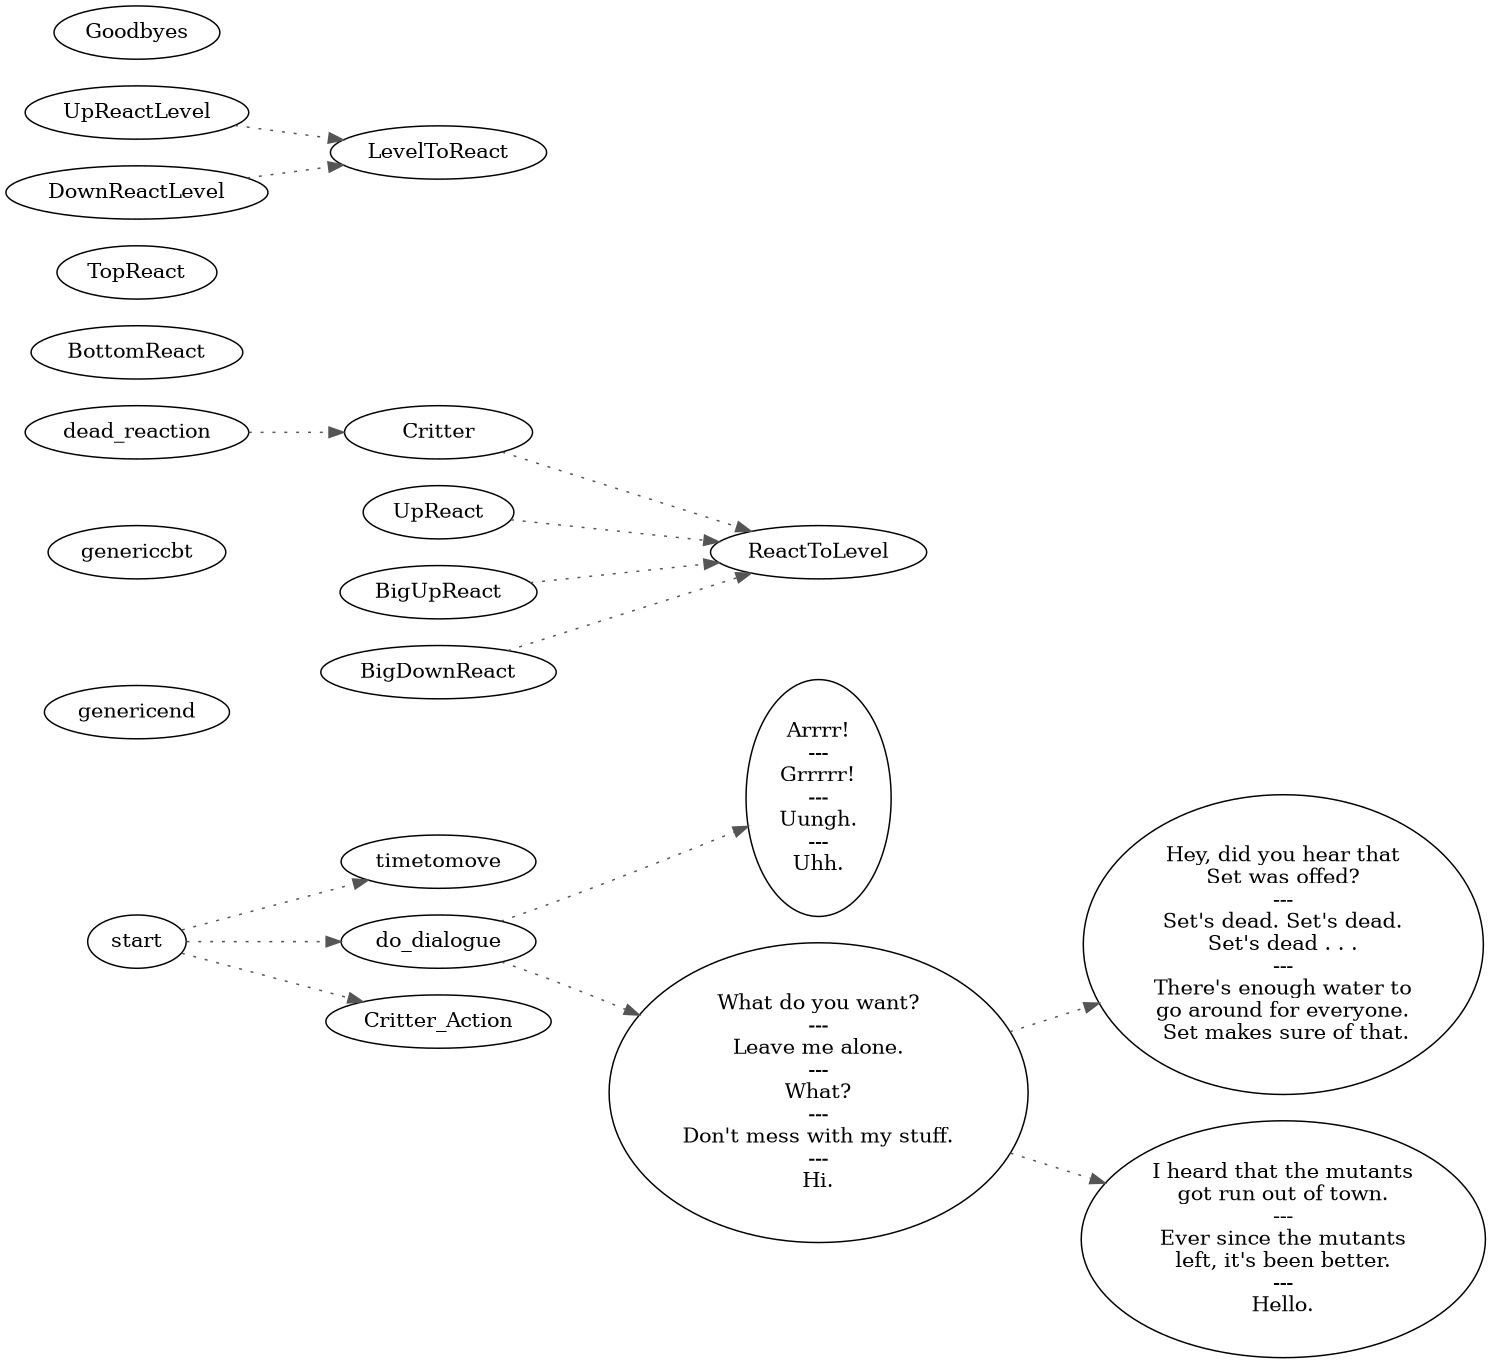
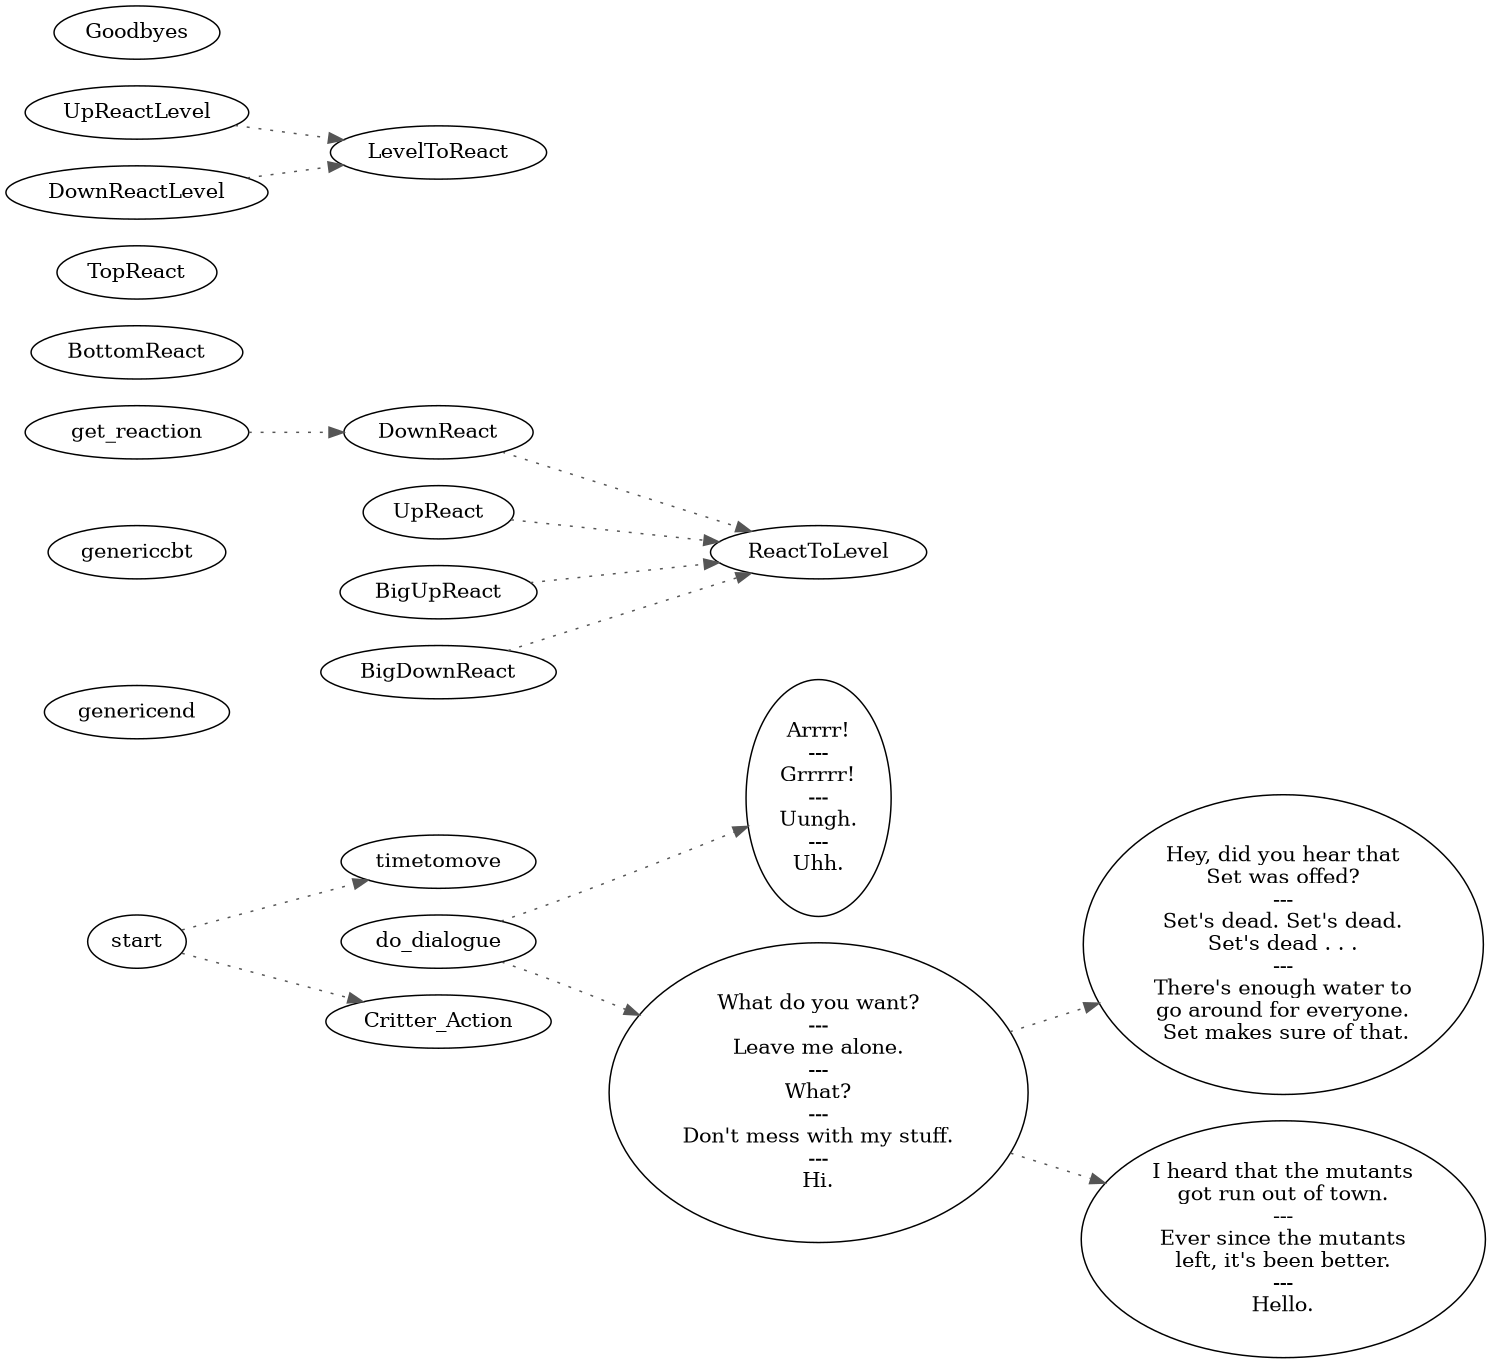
(137, 432) -> (137, 432)
(439, 432) -> (439, 432)
(256, 942) -> none
